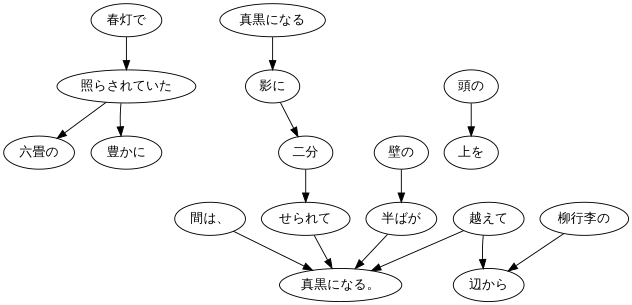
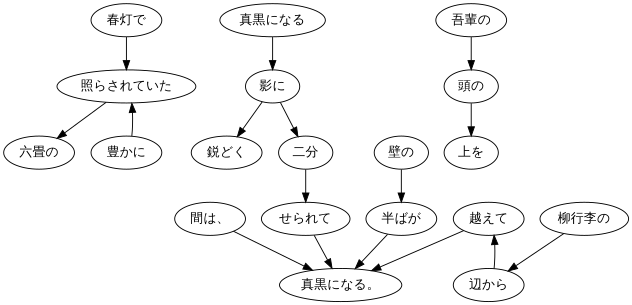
none -> (471, 20)
(120, 115) -> (133, 124)
none -> (227, 153)
(483, 247) -> (495, 257)
